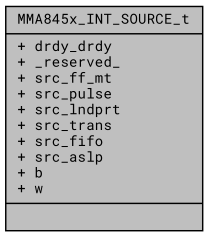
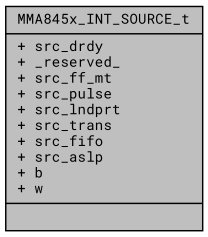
(65, 47) -> (61, 47)
